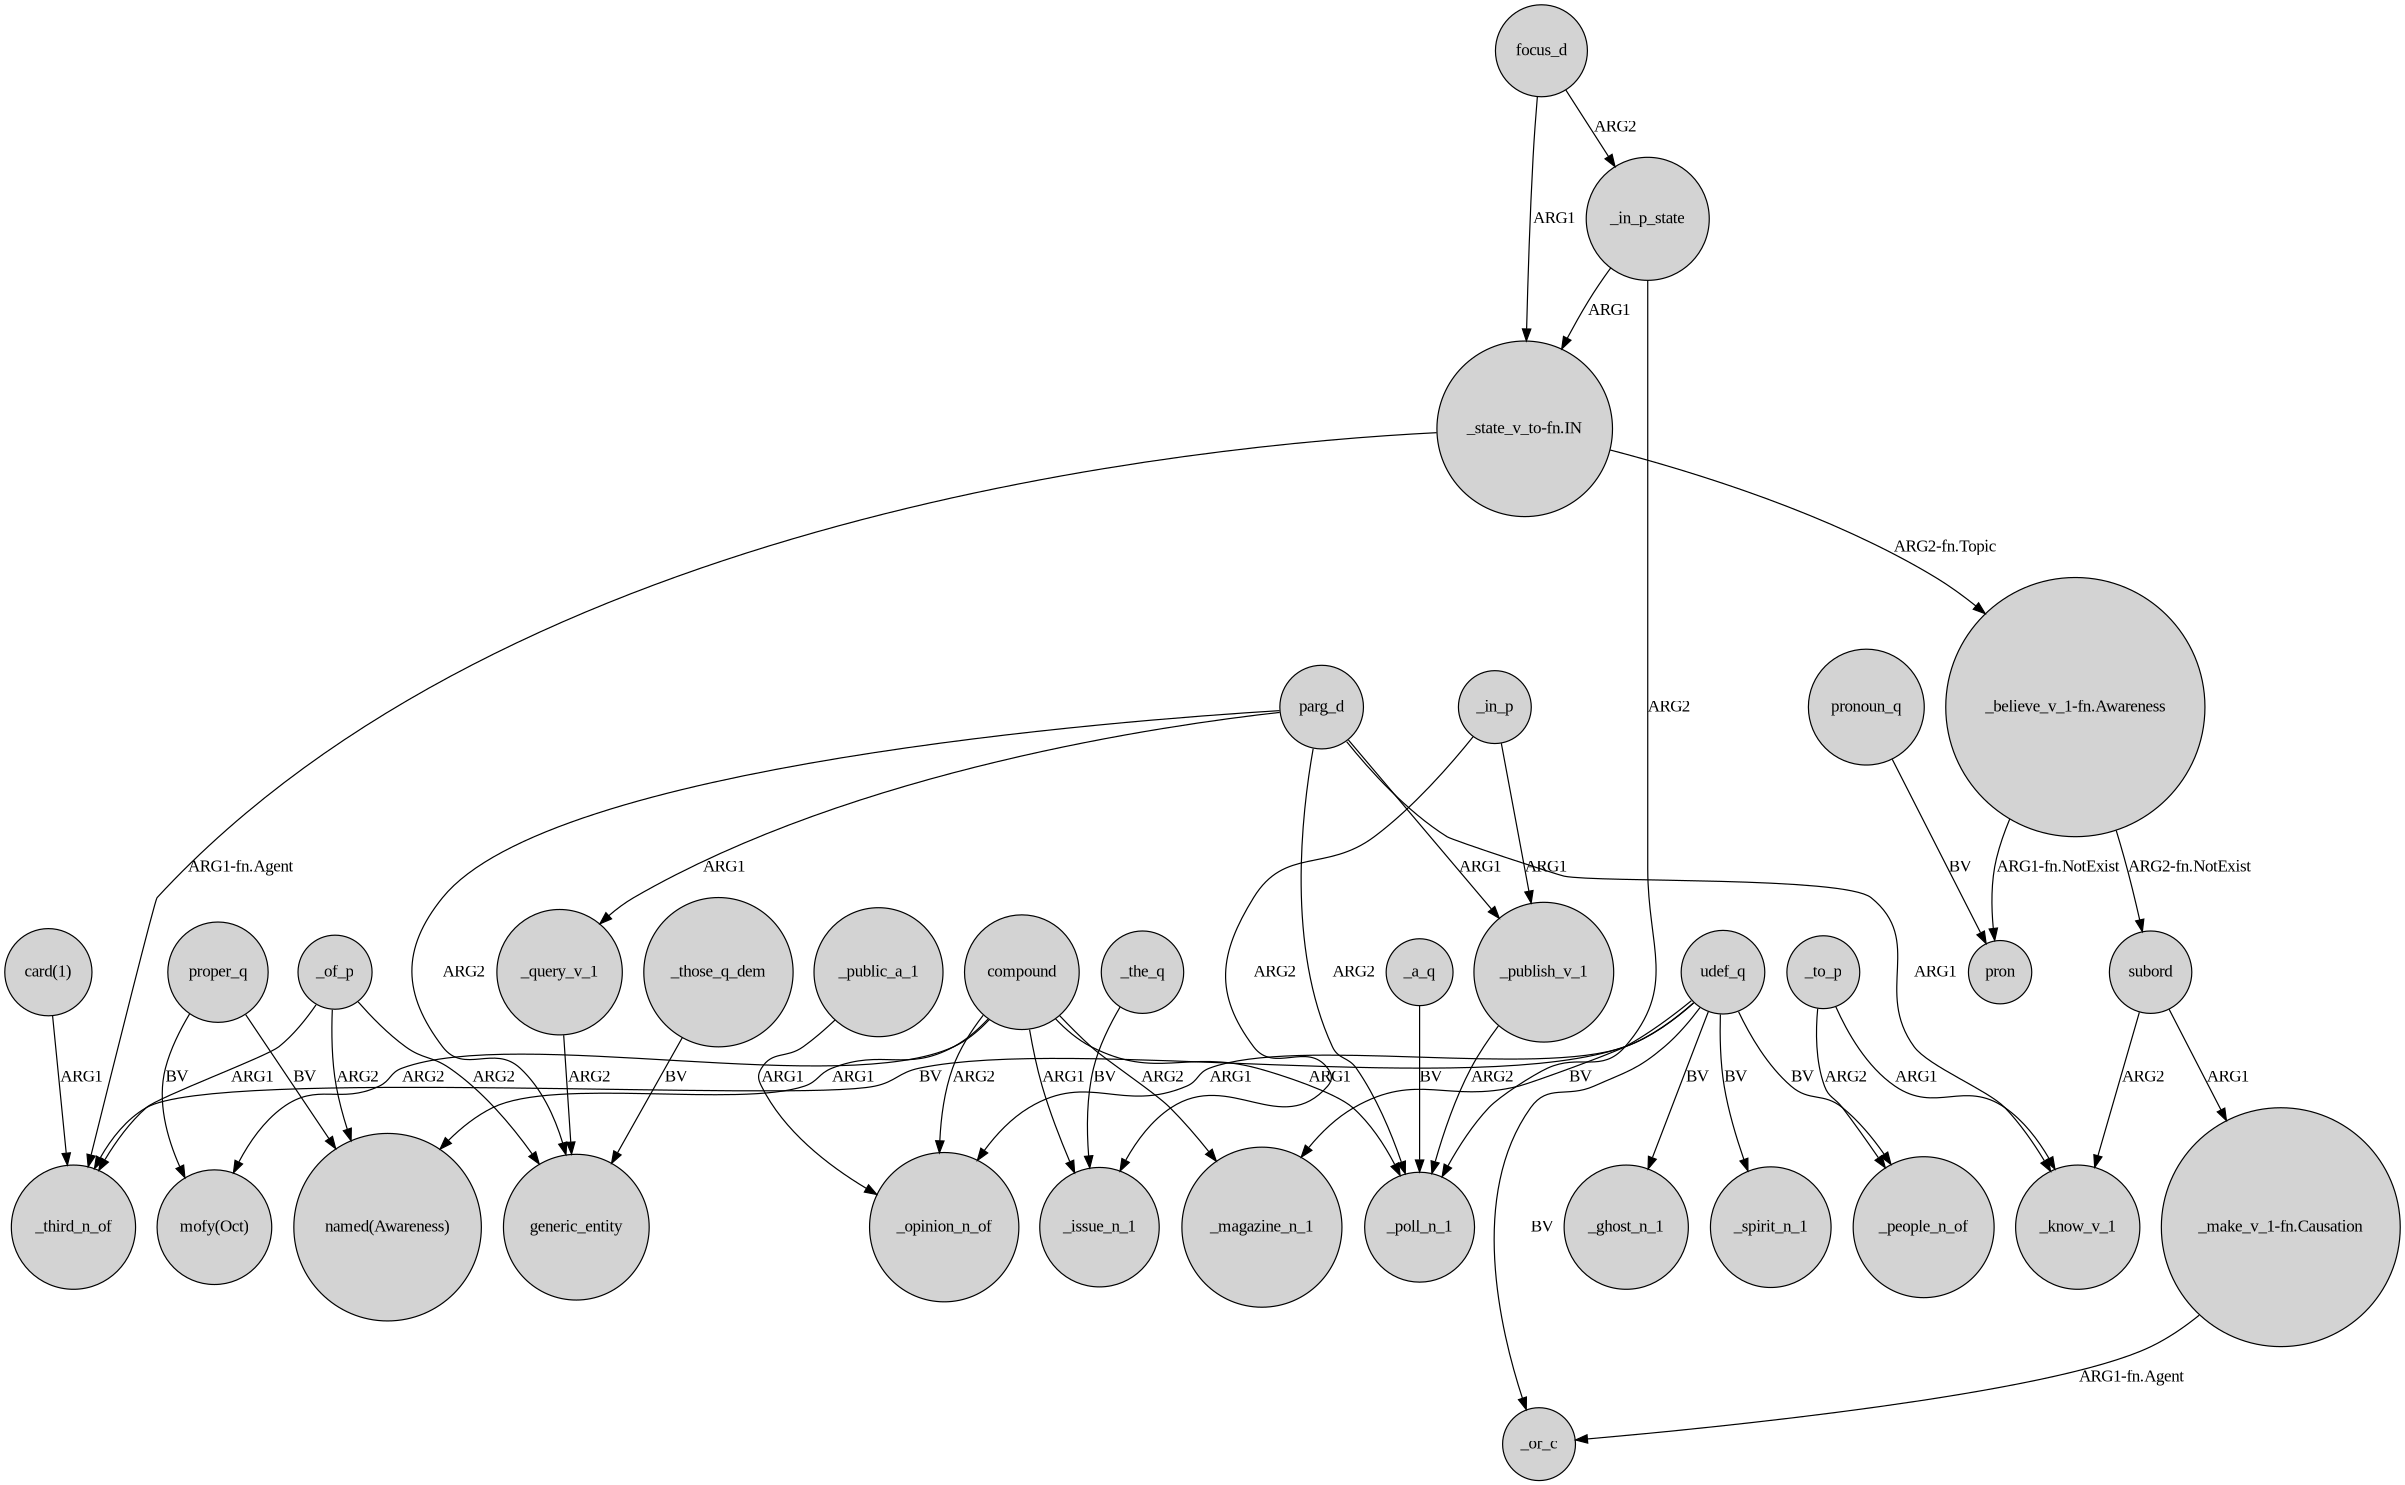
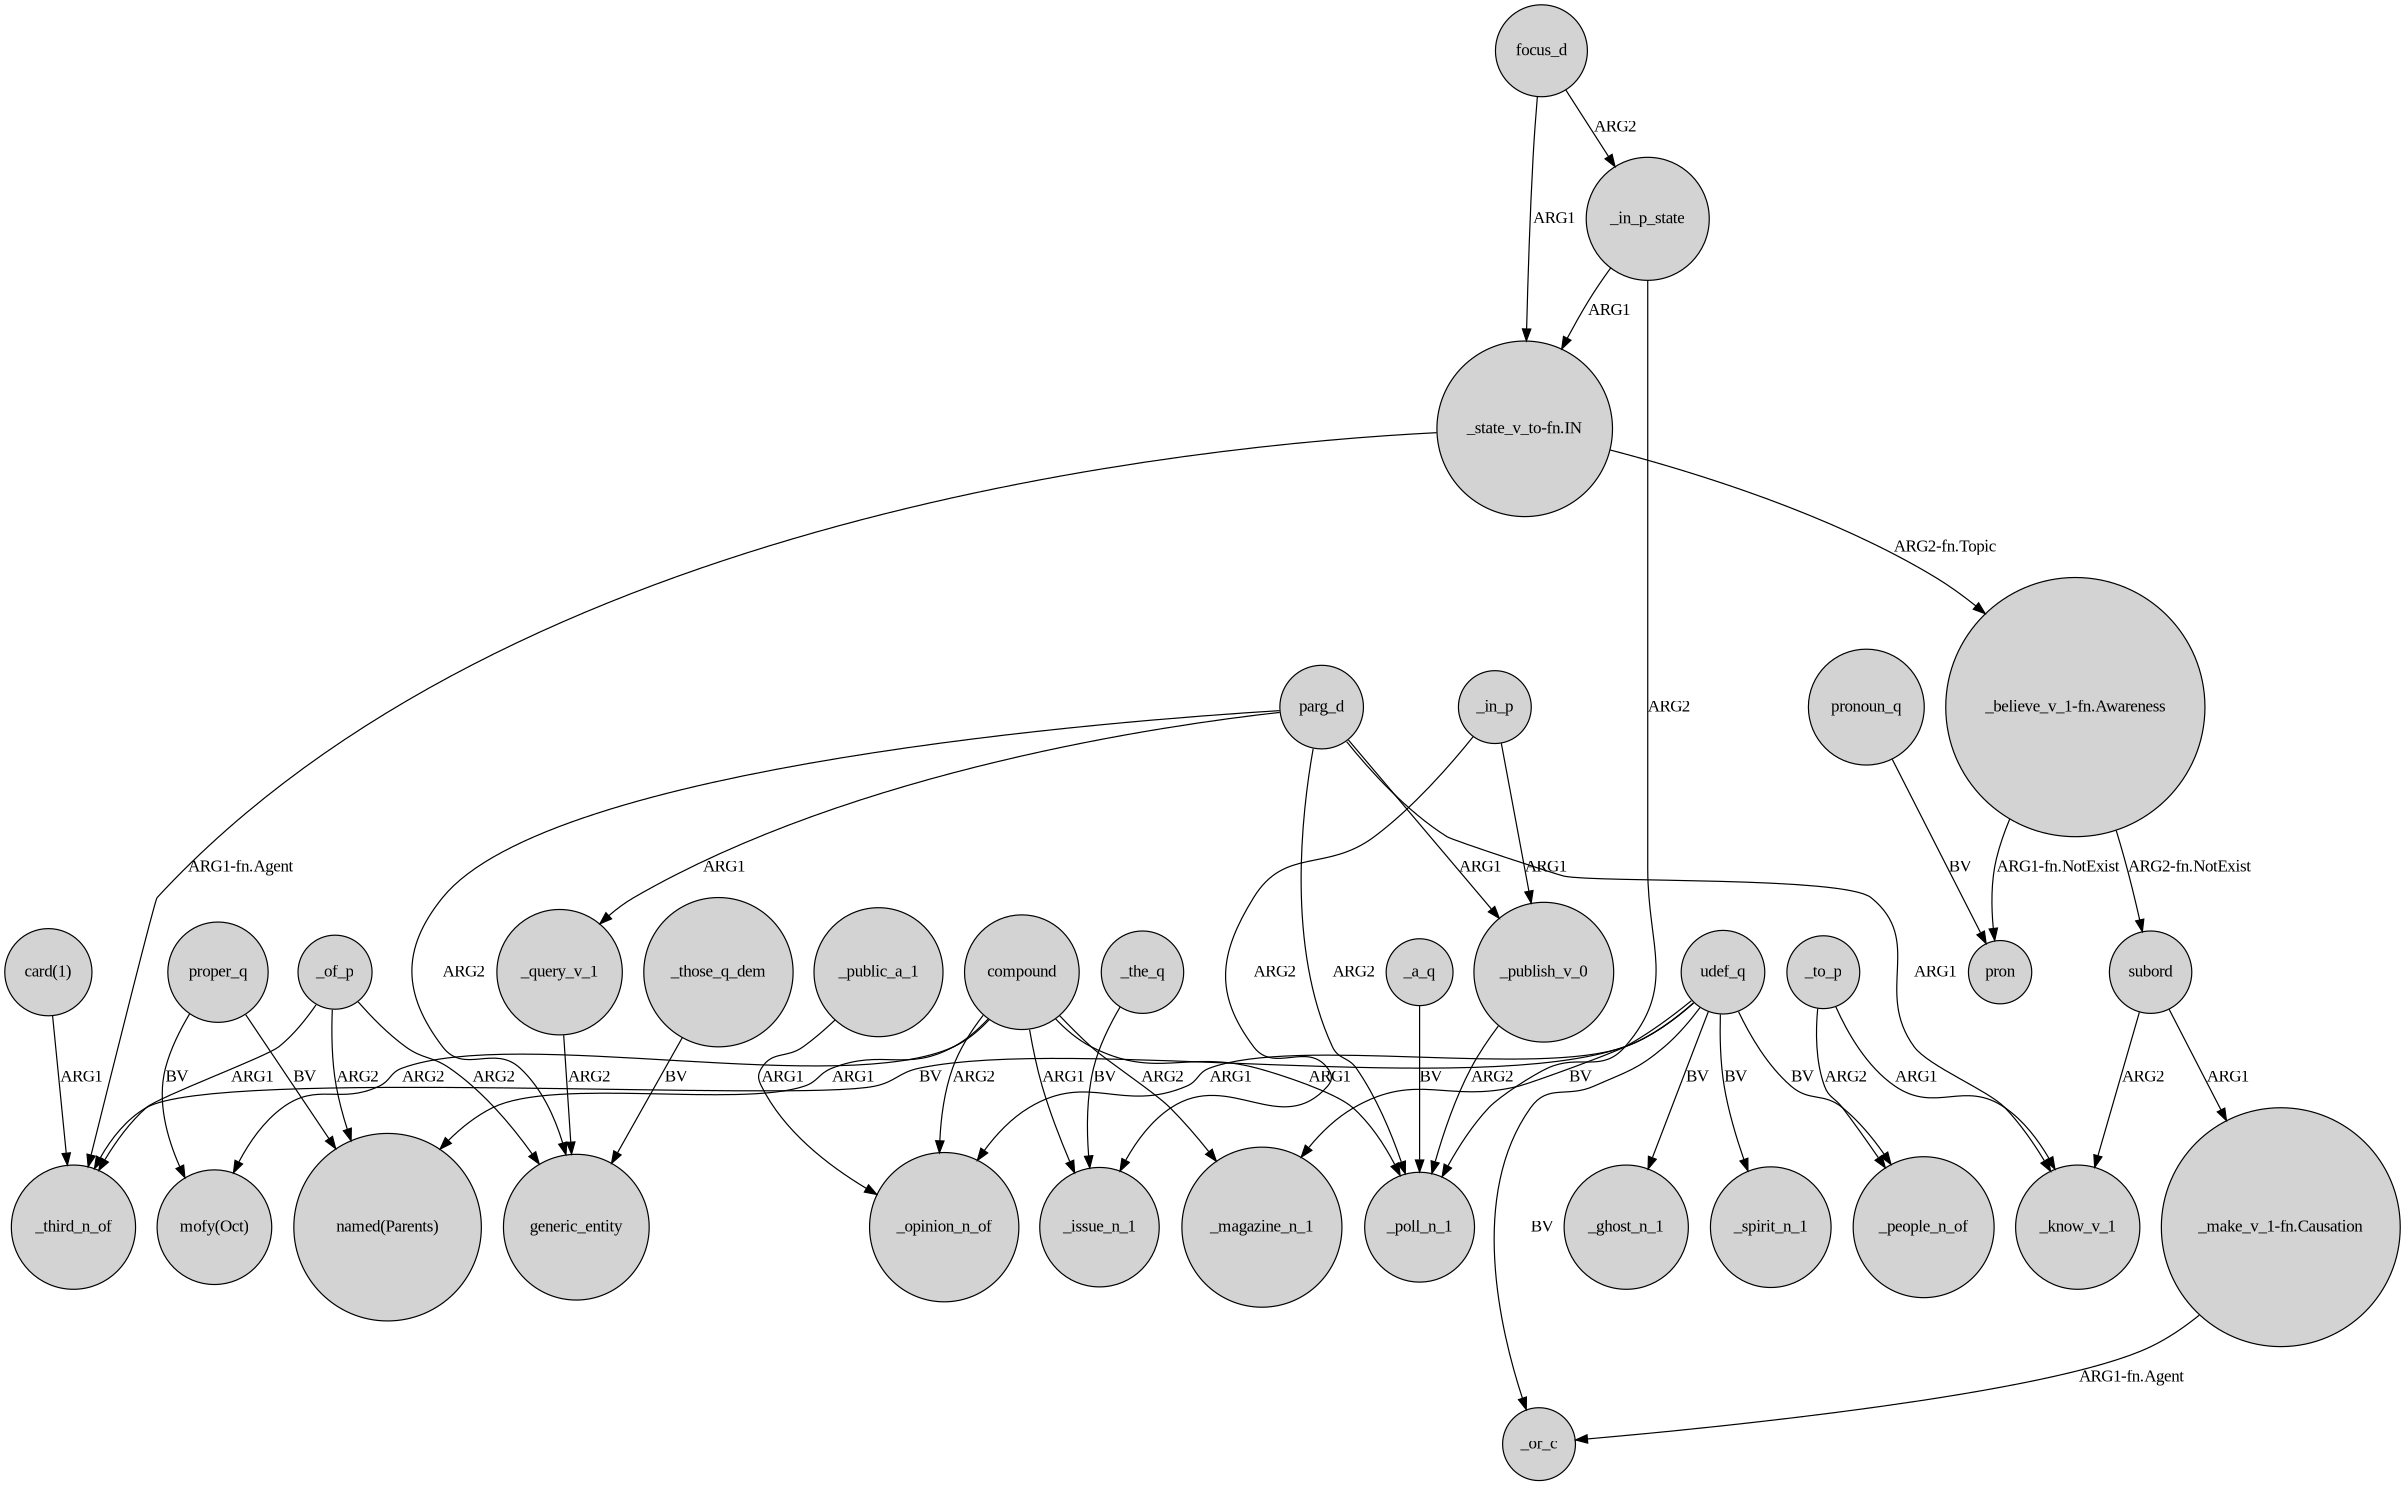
(1544, 972) -> (1544, 972)
(388, 1227) -> (388, 1227)
